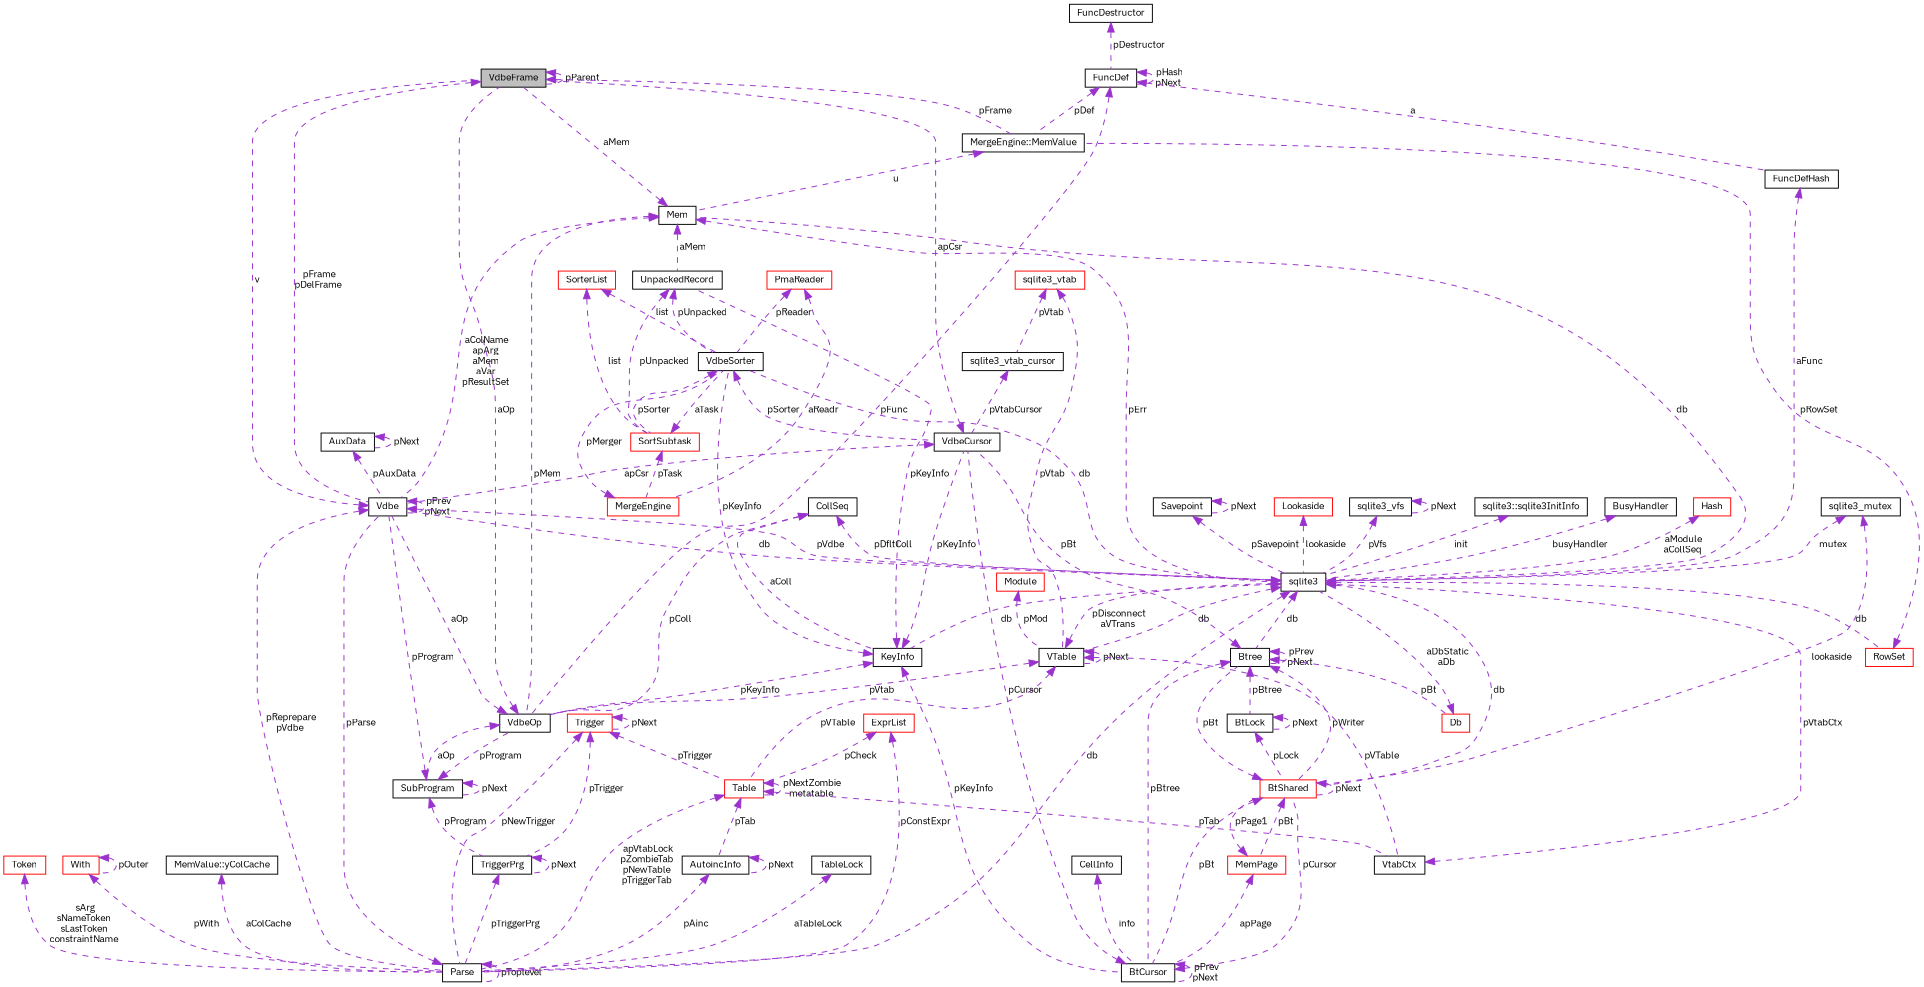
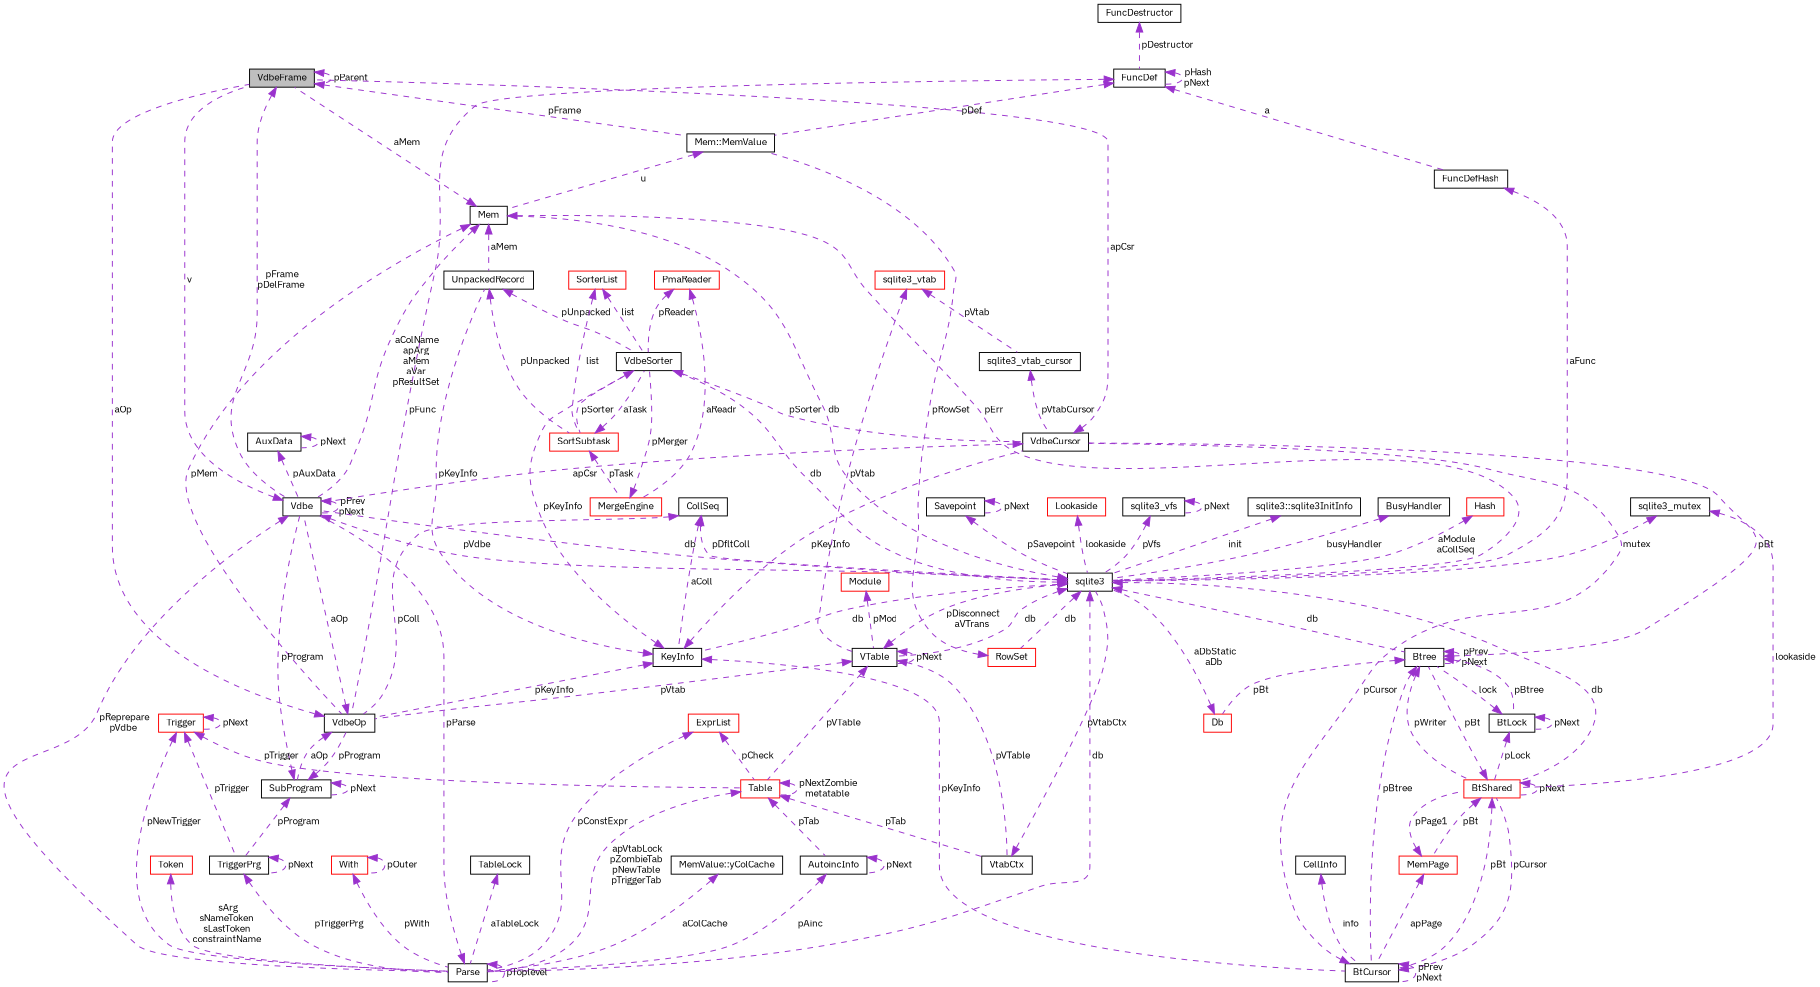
(1023, 143) -> (731, 143)
none -> (1466, 686)
